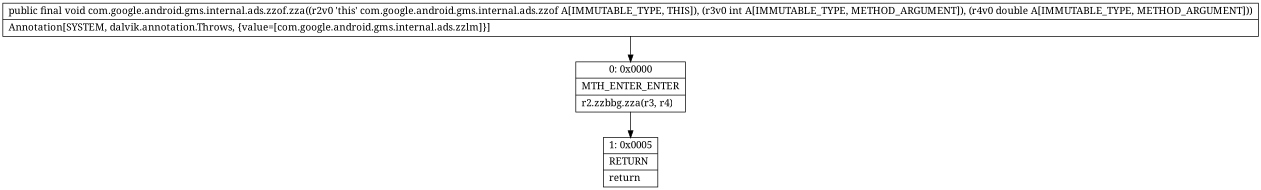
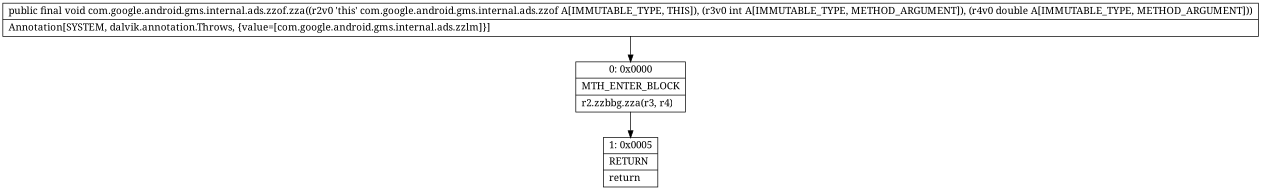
(631, 86) -> (631, 86)
